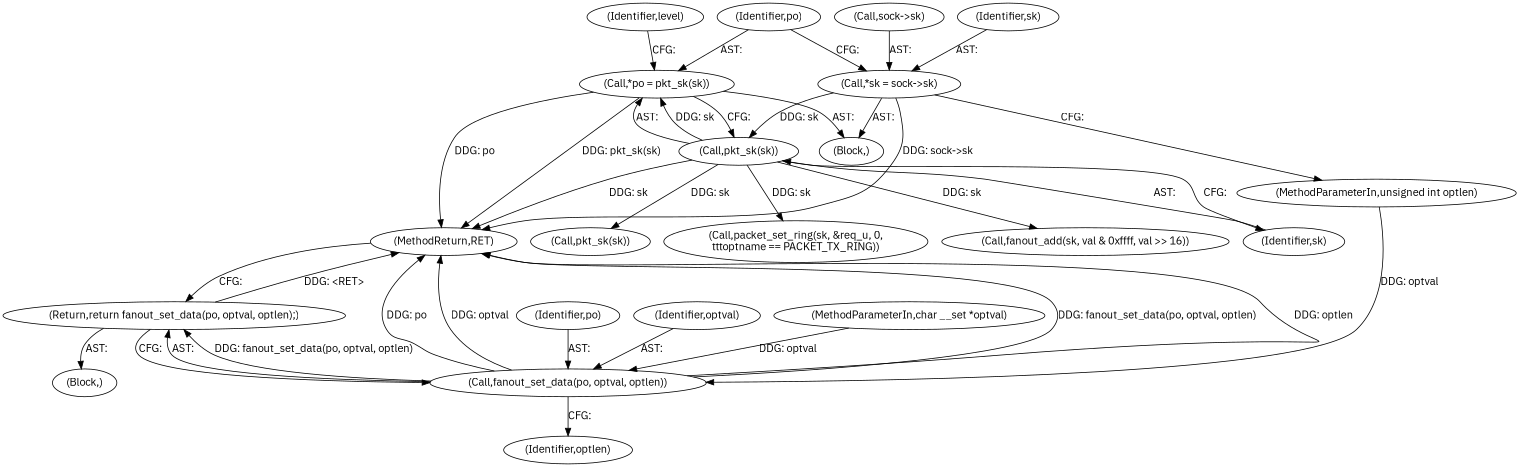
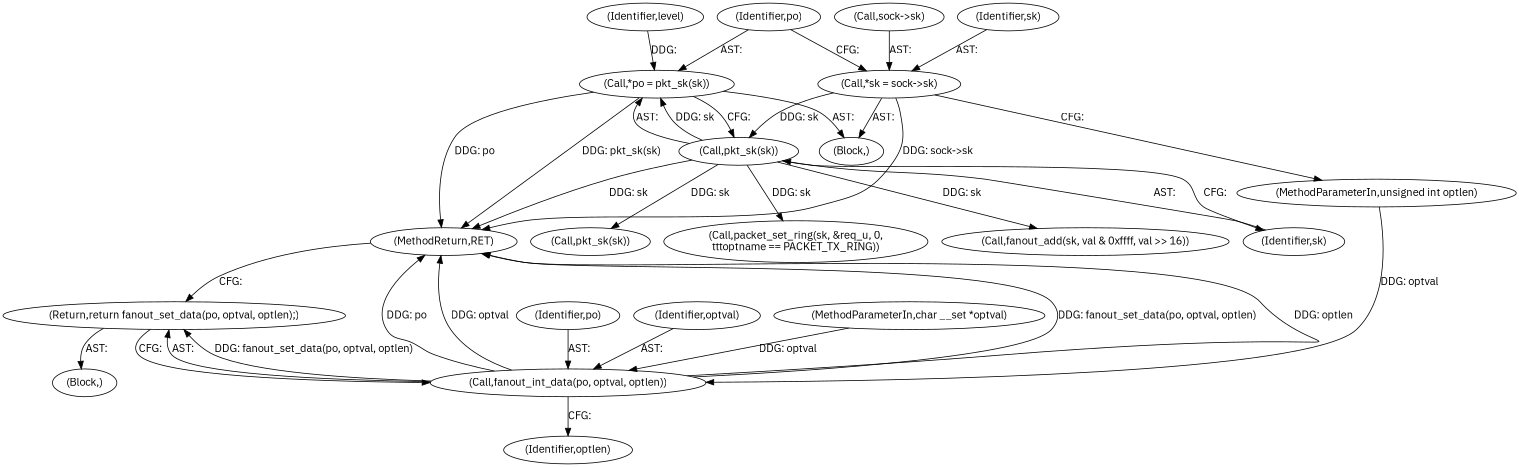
(665, 51) -> (665, 51)
(303, 277) -> none
(568, 383) -> (568, 383)
